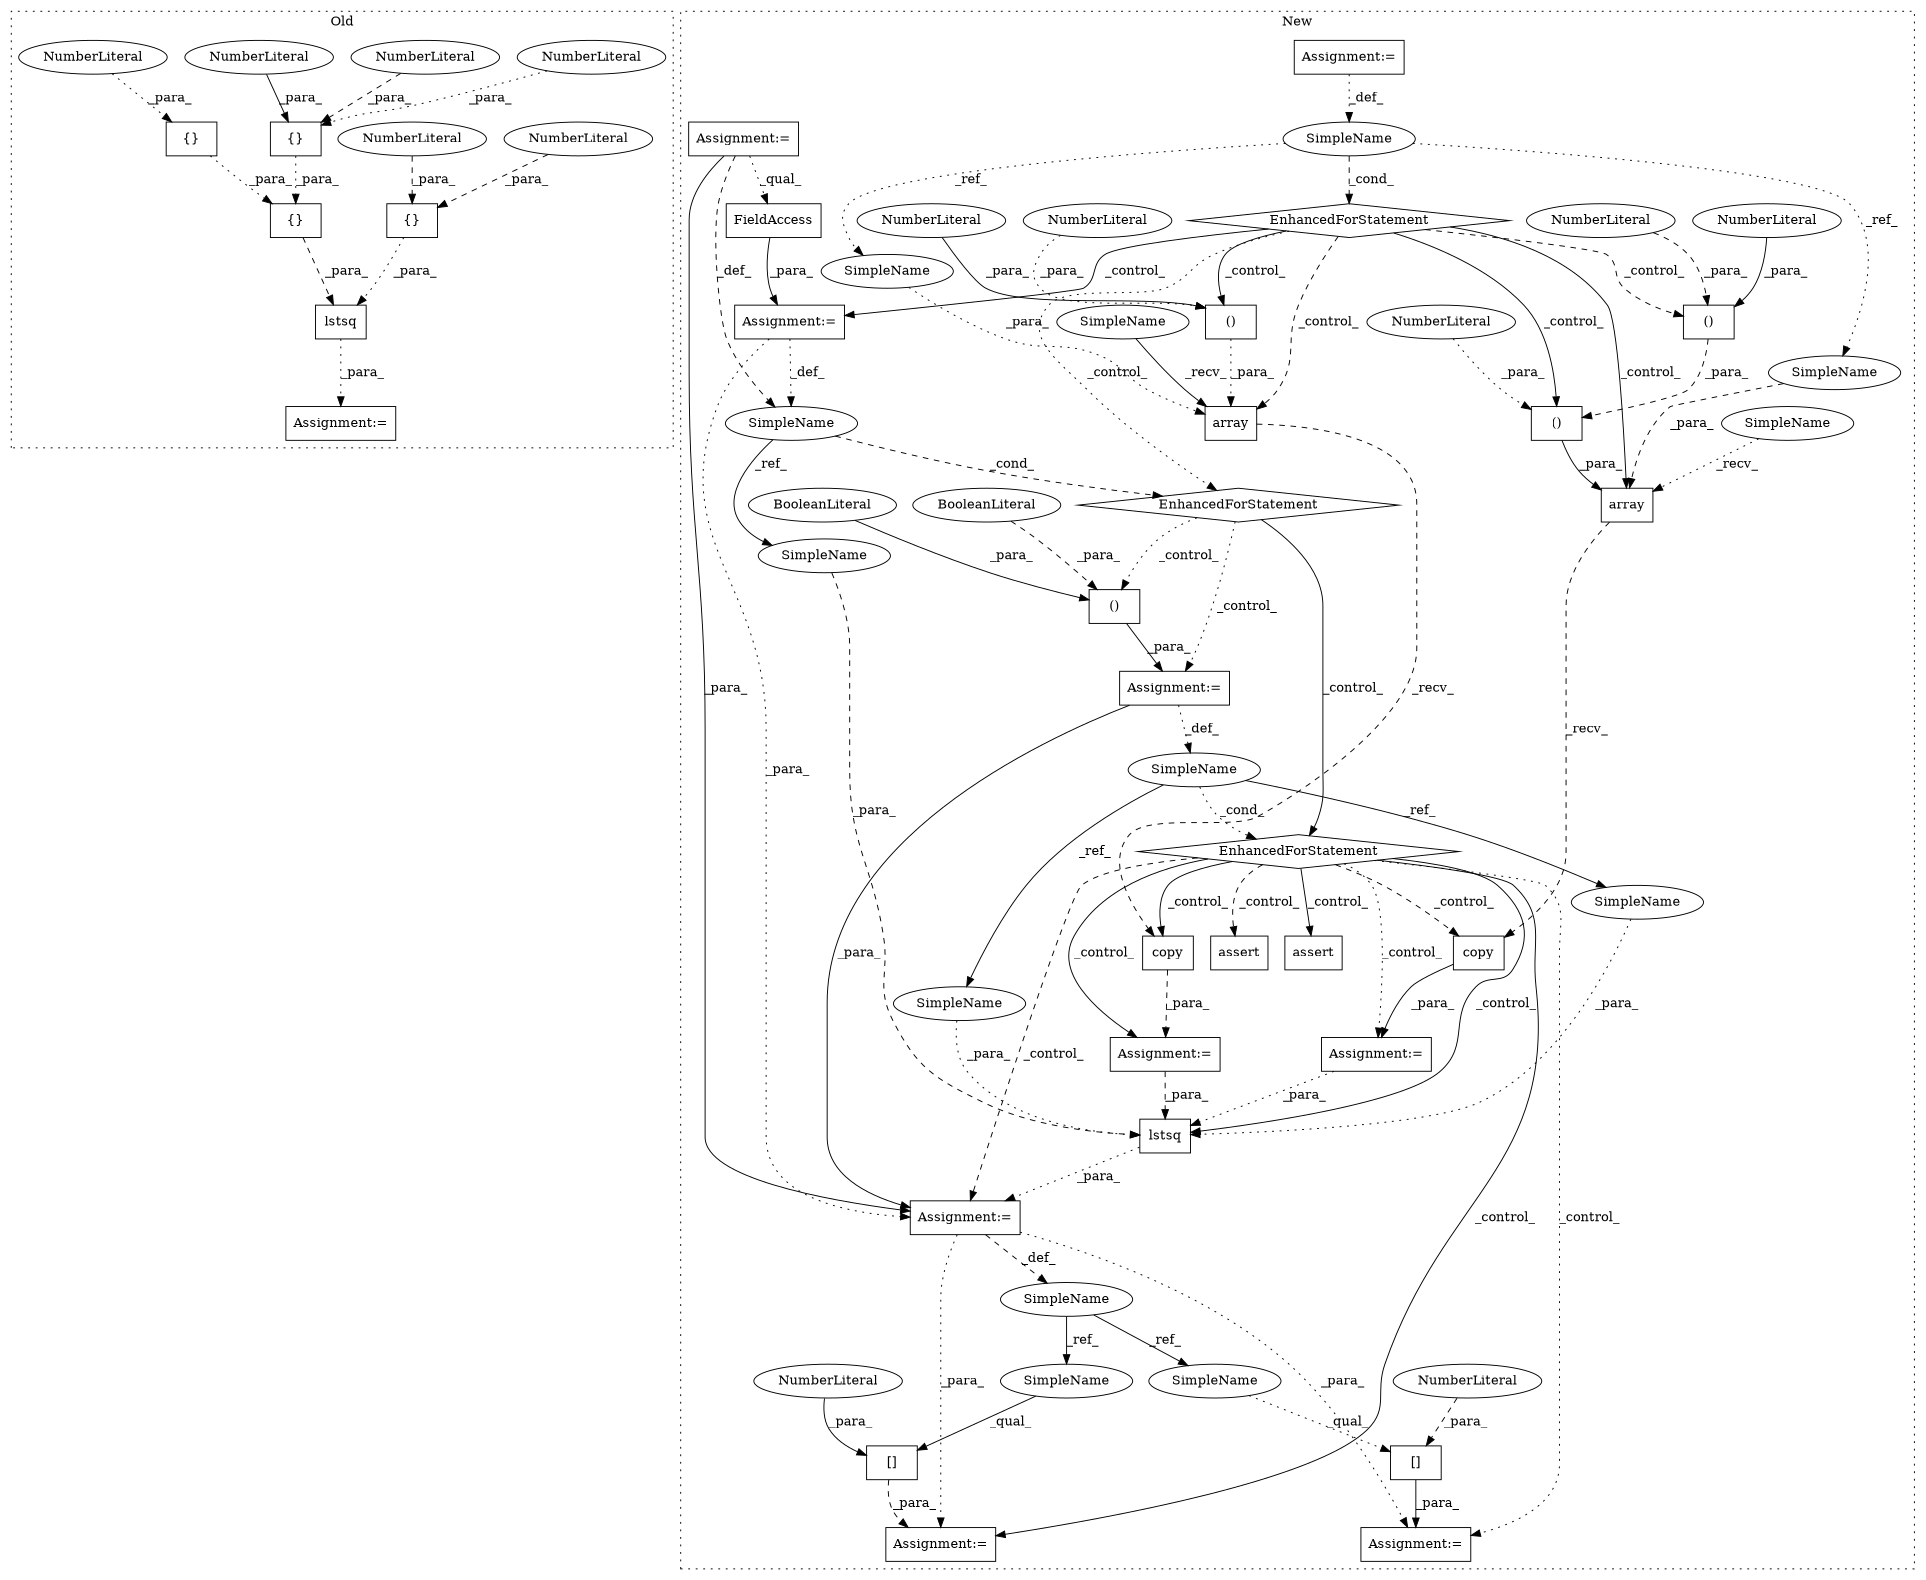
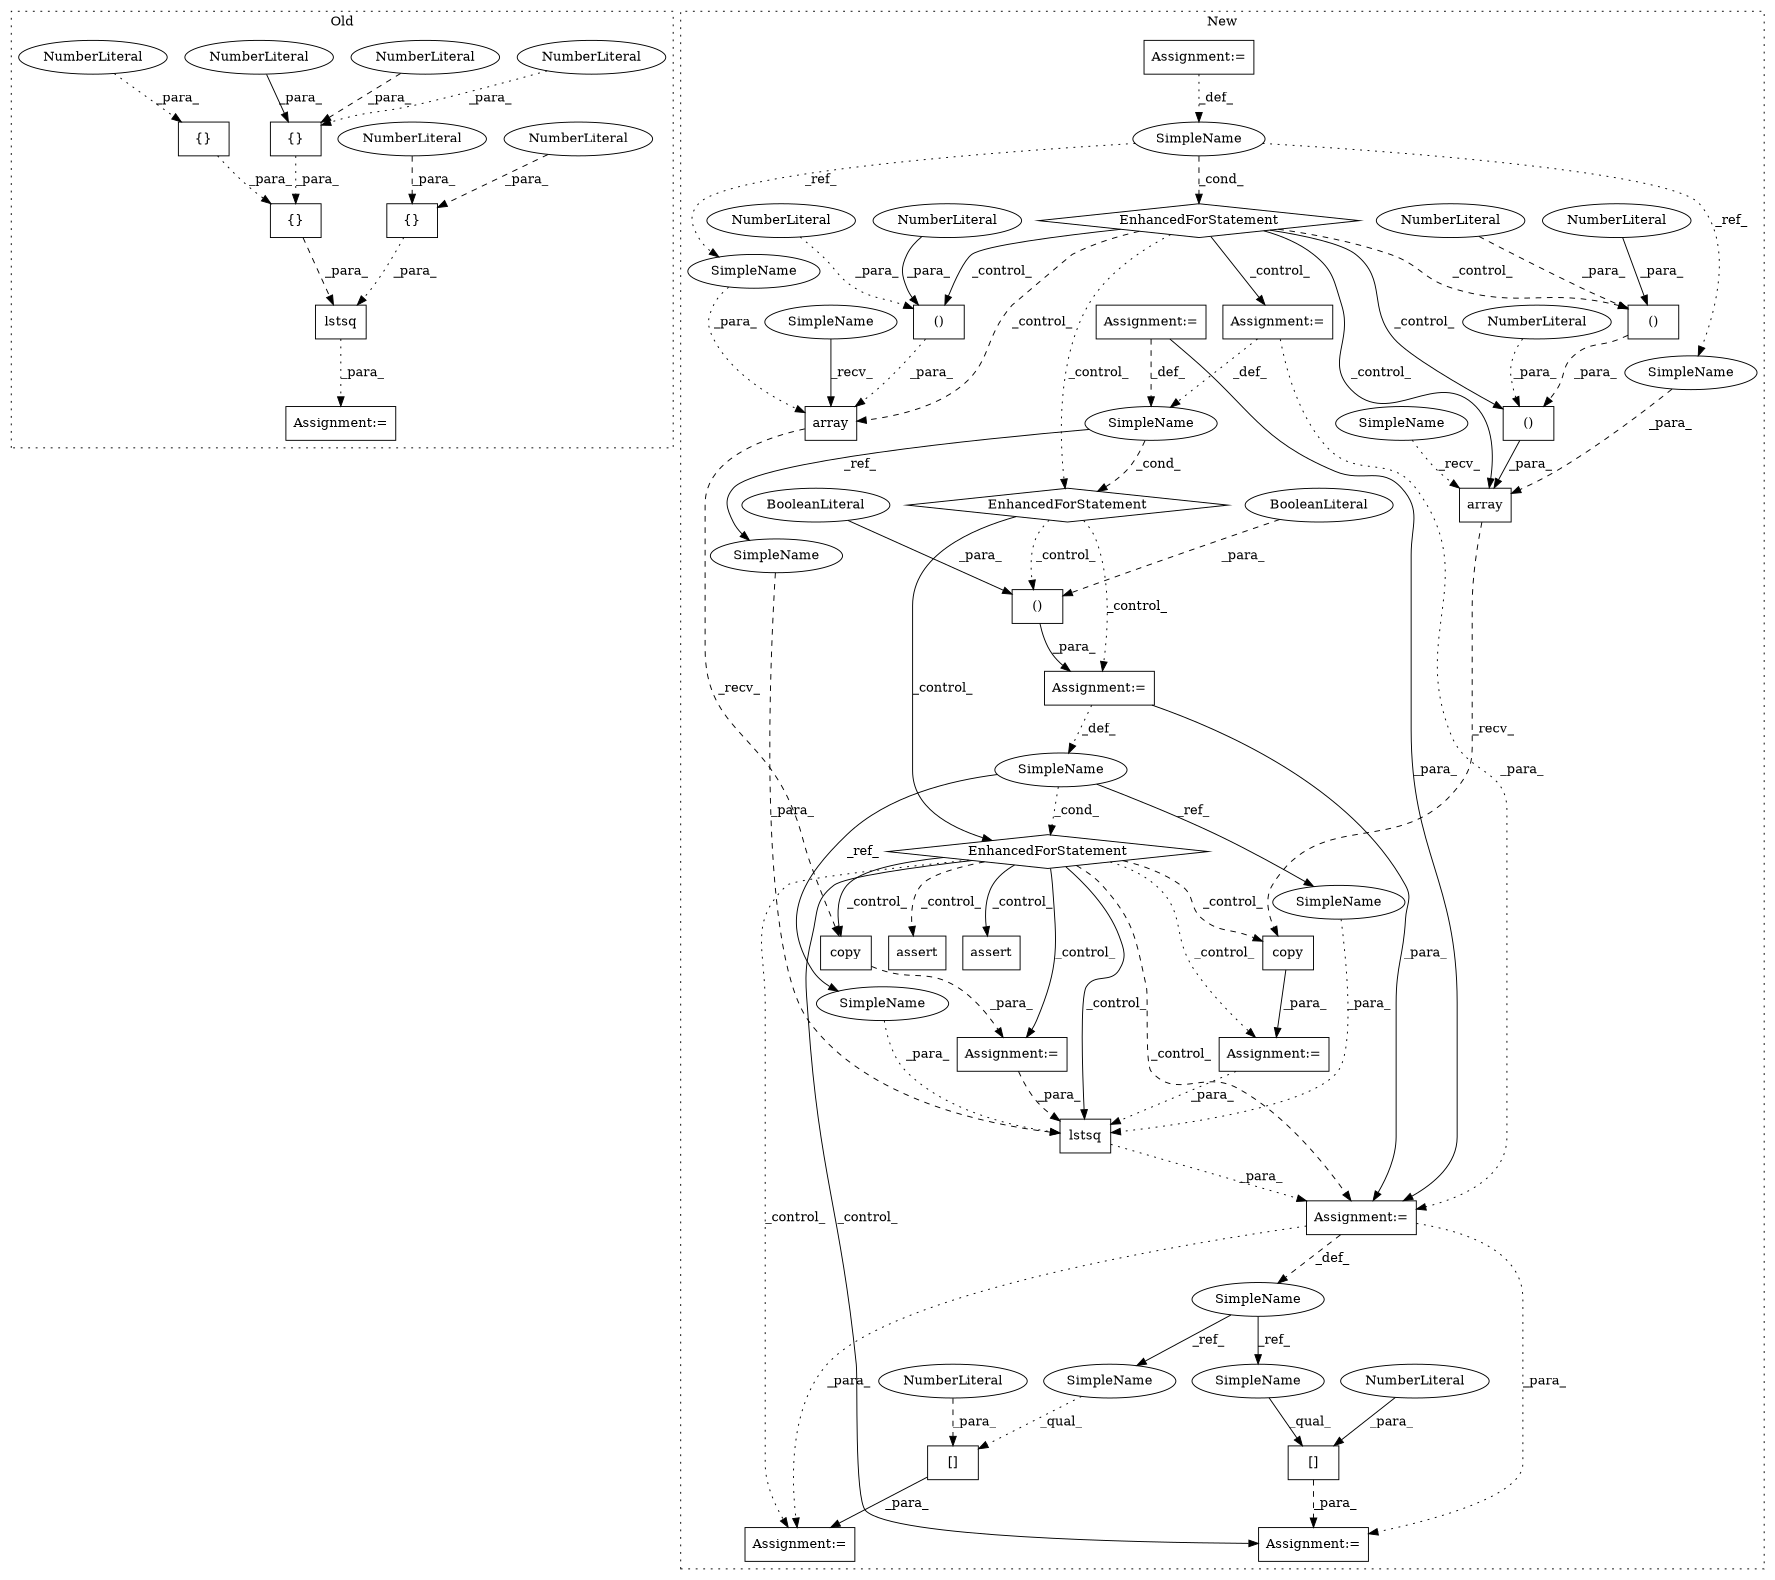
(774, 221) -> none
